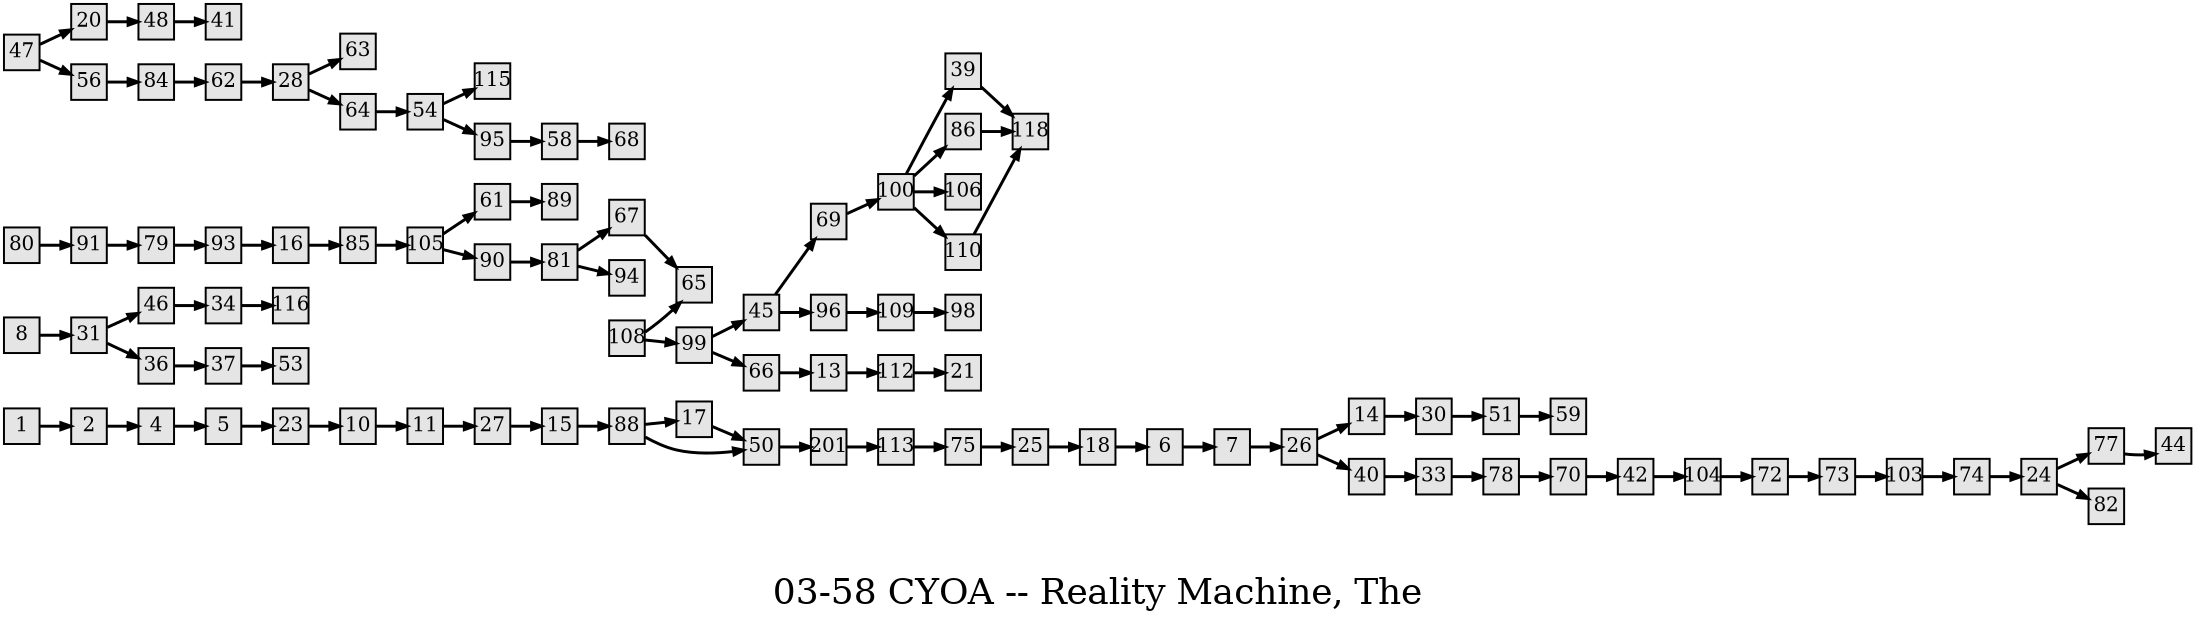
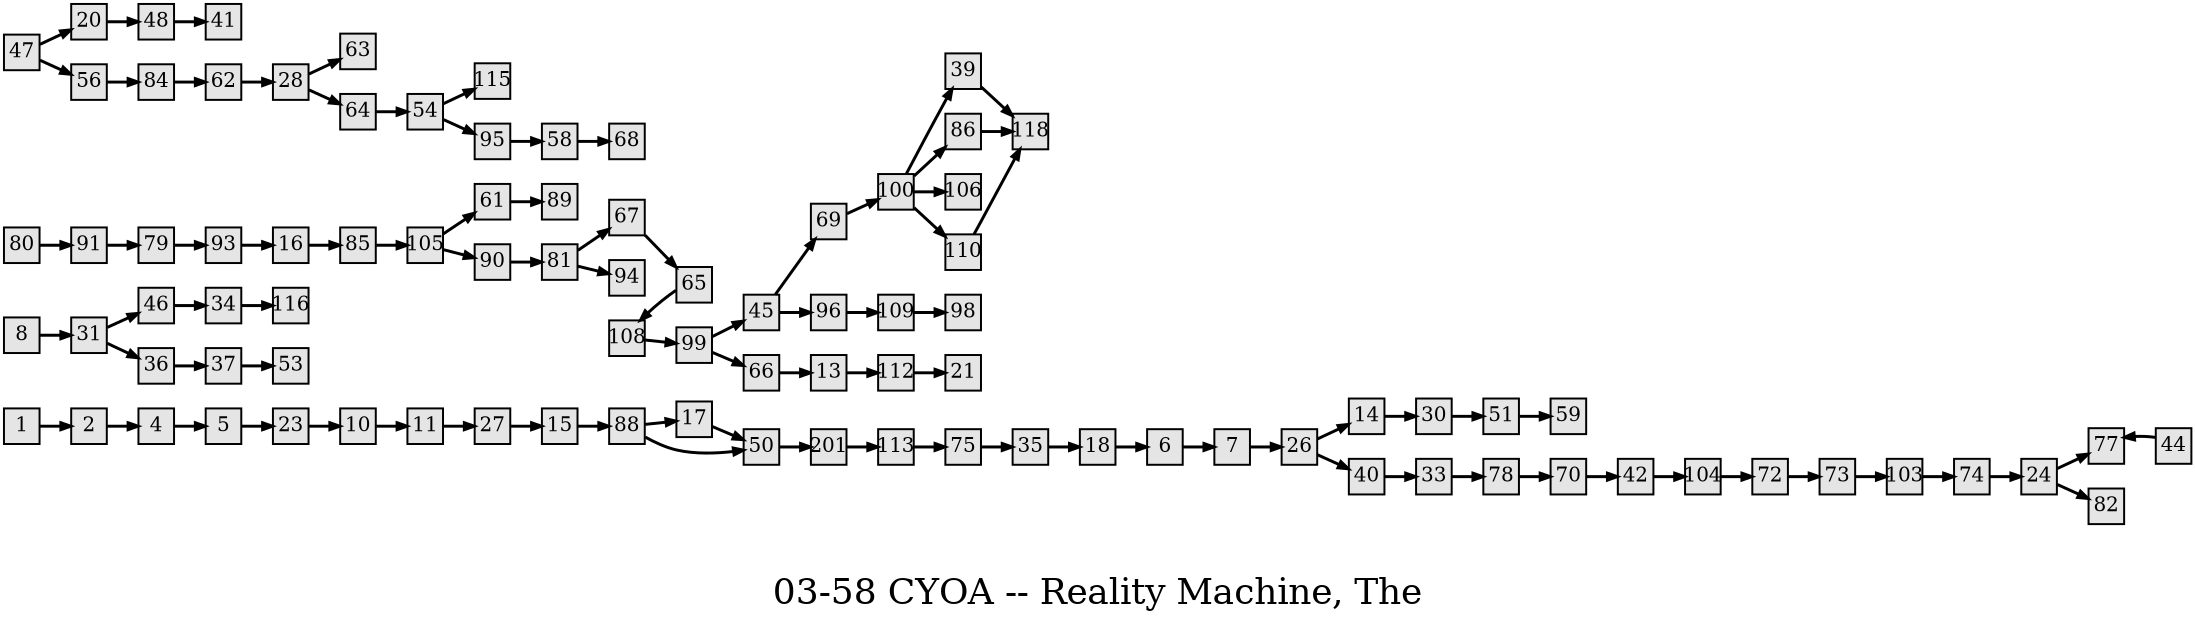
(659, 321) -> (661, 301)
(1030, 447) -> (1030, 447)
(2135, 455) -> (2145, 436)
